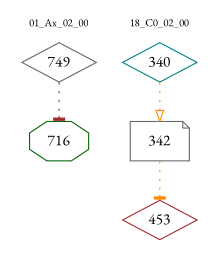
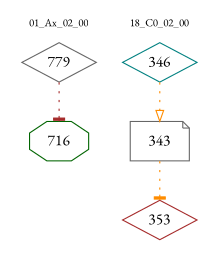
(59, 62) -> (59, 62)
(160, 62) -> (160, 62)
(160, 141) -> (160, 141)
(160, 220) -> (160, 220)
